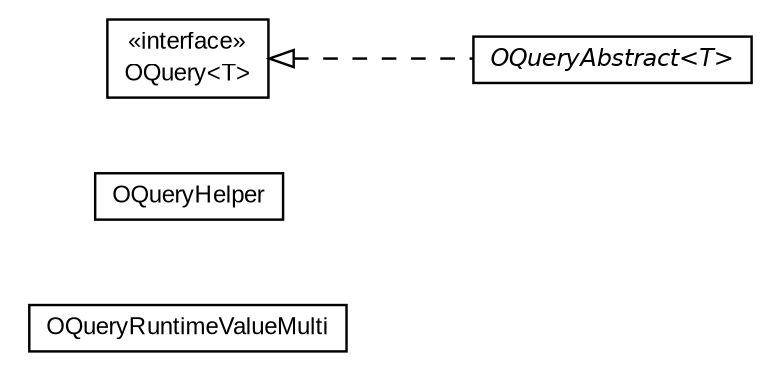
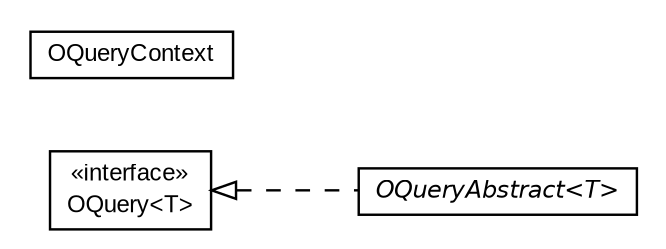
none -> (131, 54)
(188, 195) -> none
(188, 327) -> none
